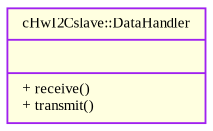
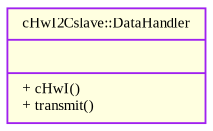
(56, 89) -> (52, 89)
